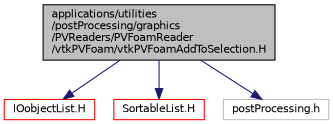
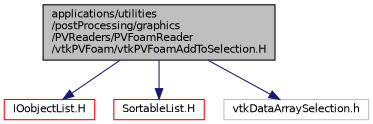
(276, 110) -> (296, 110)
